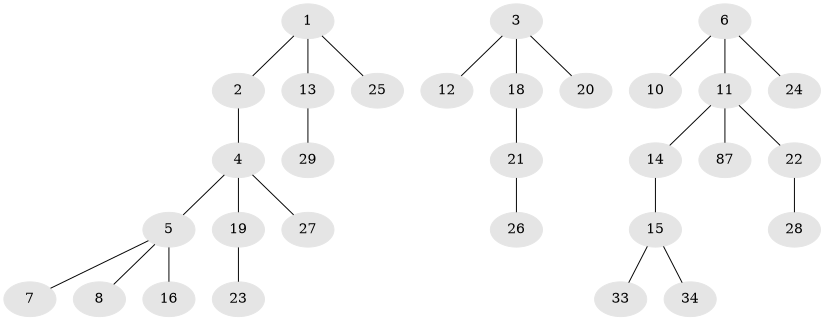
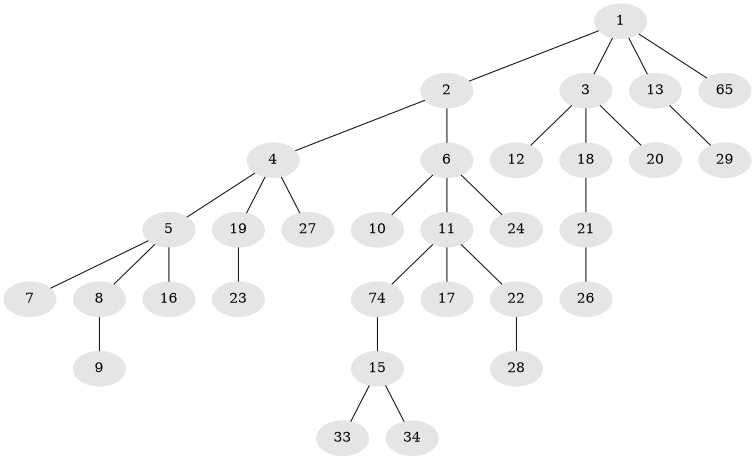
none -> (603, 56)
(377, 91) -> (725, 91)
none -> (447, 126)
(655, 160) -> (377, 299)
(725, 160) -> (447, 299)
none -> (99, 369)
